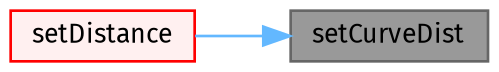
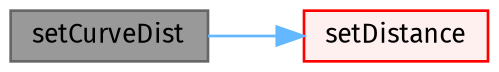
(229, 36) -> (242, 36)
